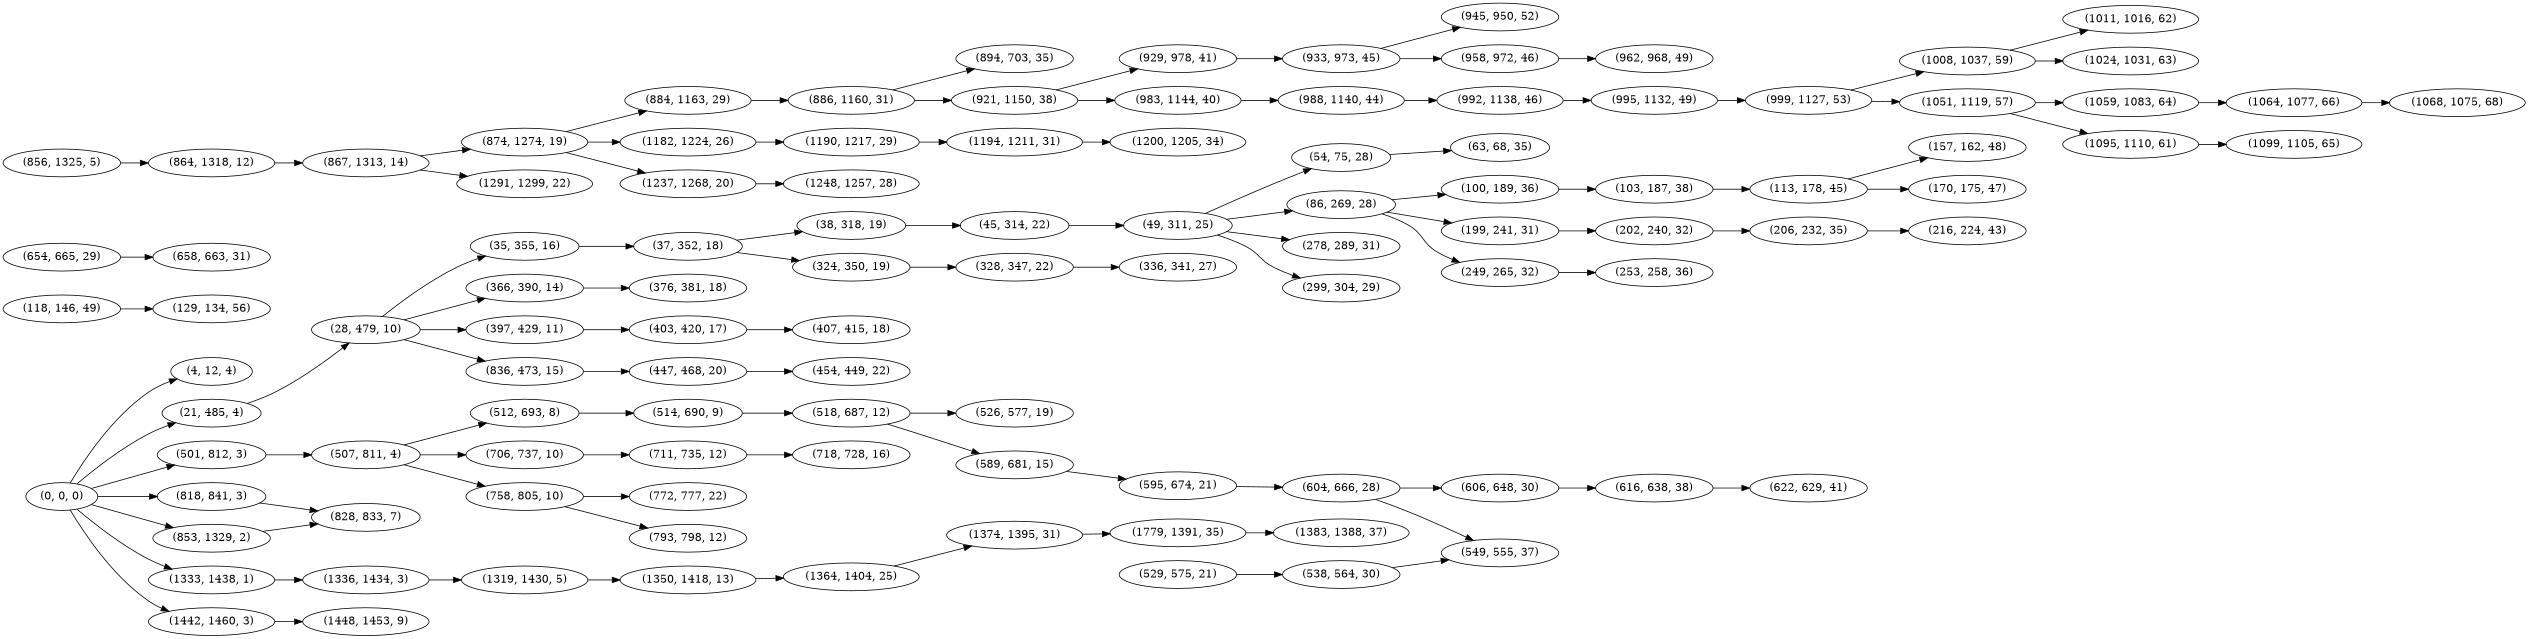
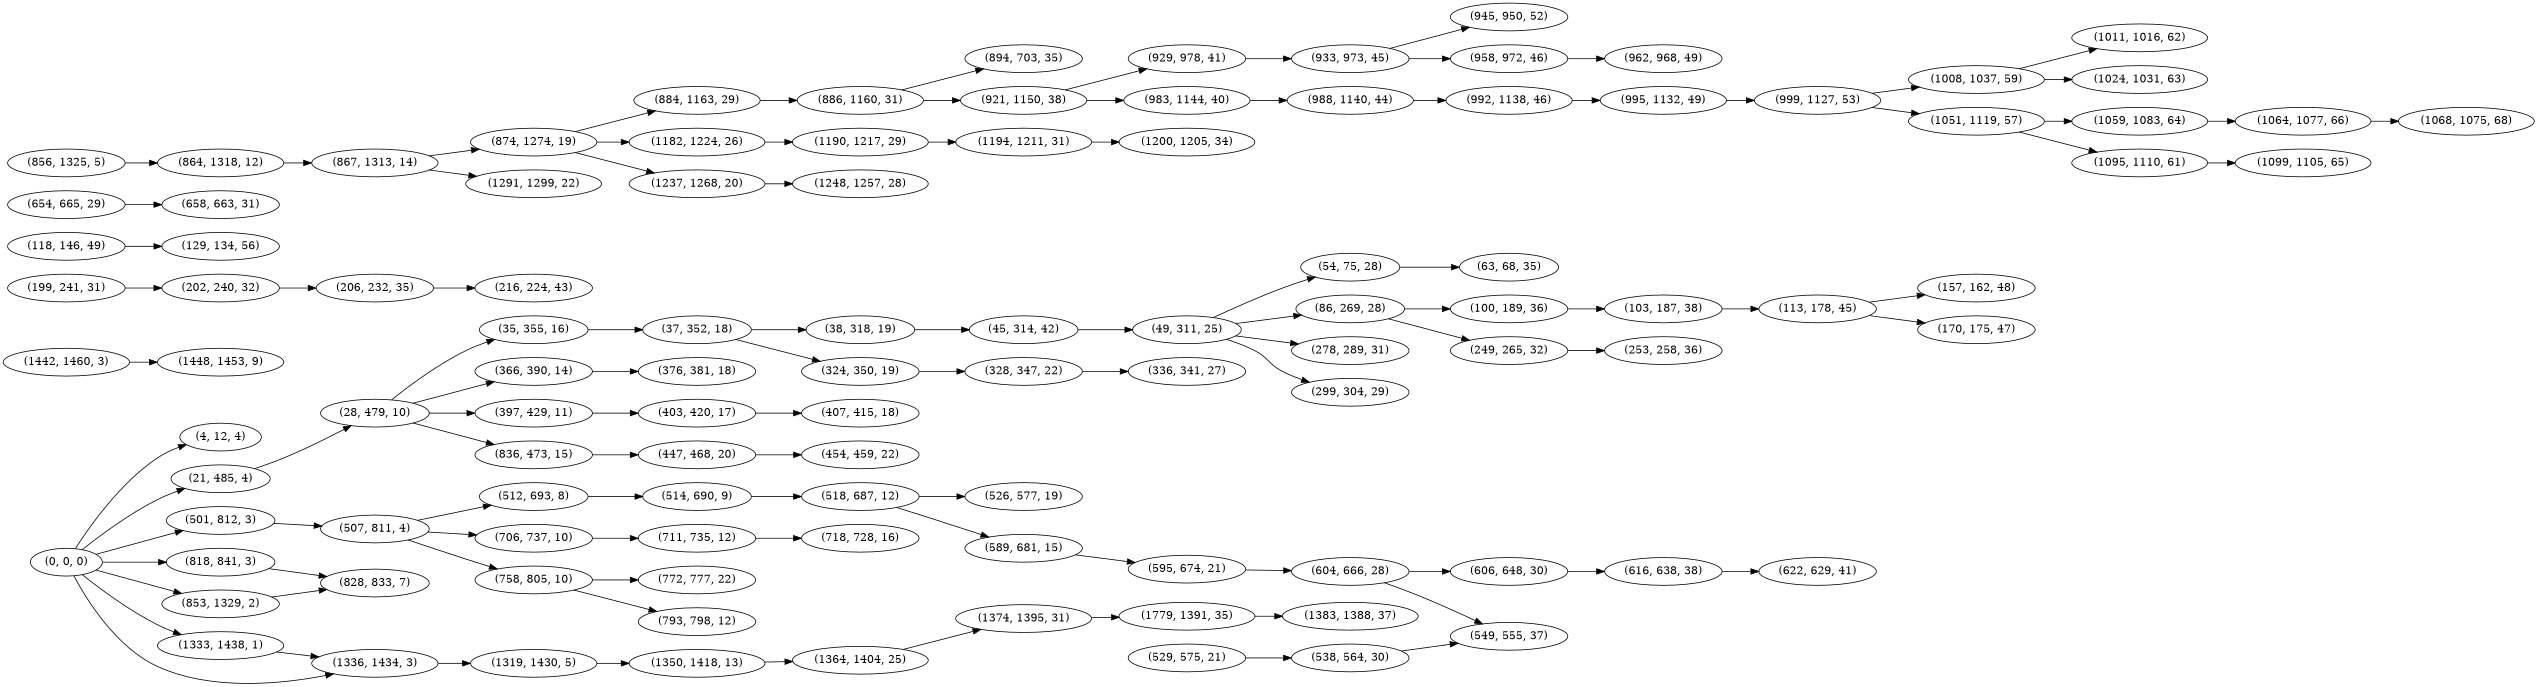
(1415, 217) -> none
(1015, 225) -> (1024, 330)
(851, 371) -> (860, 455)
(110, 565) -> (179, 674)
